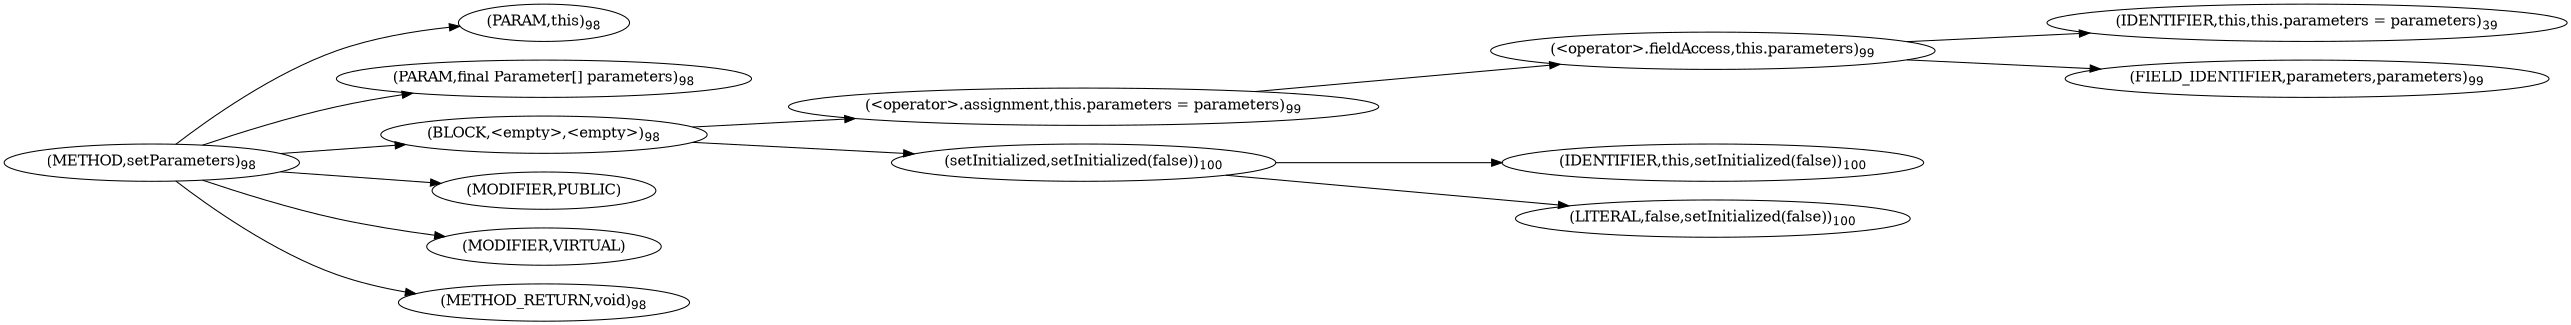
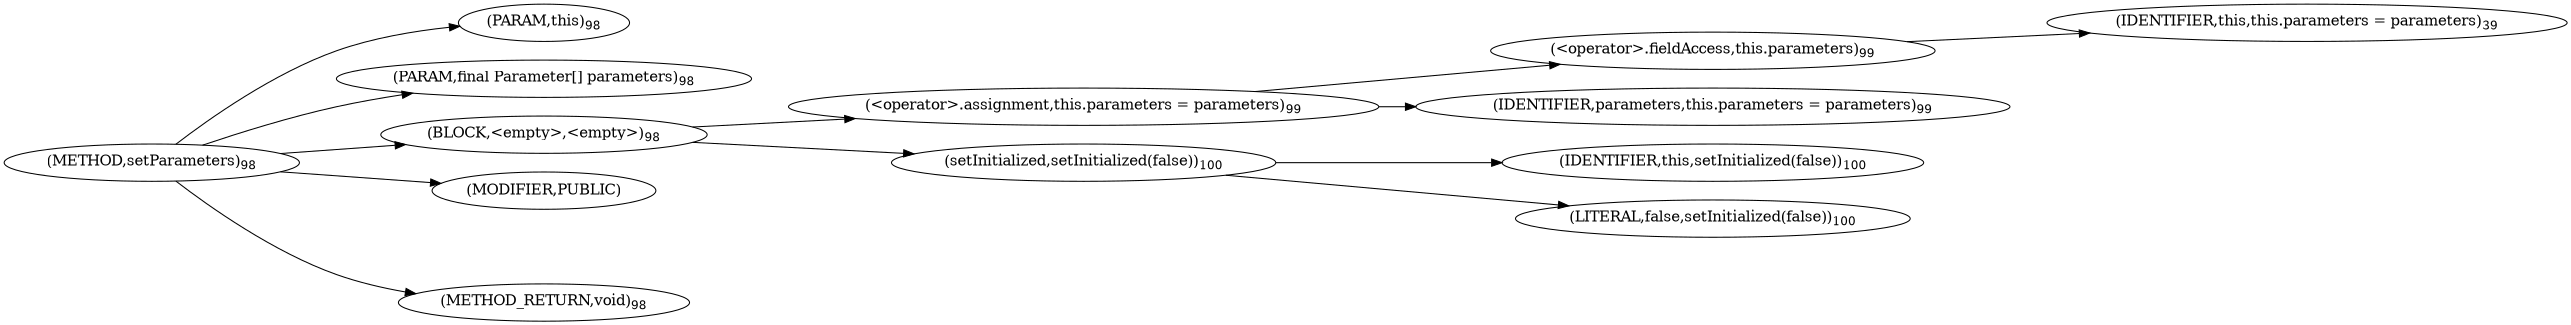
(2307, 79) -> none
none -> (1713, 107)
(544, 247) -> none
